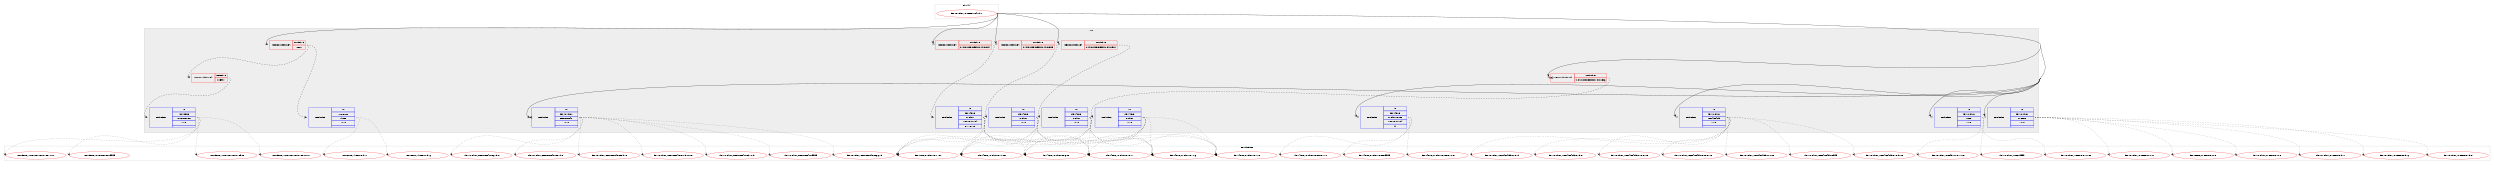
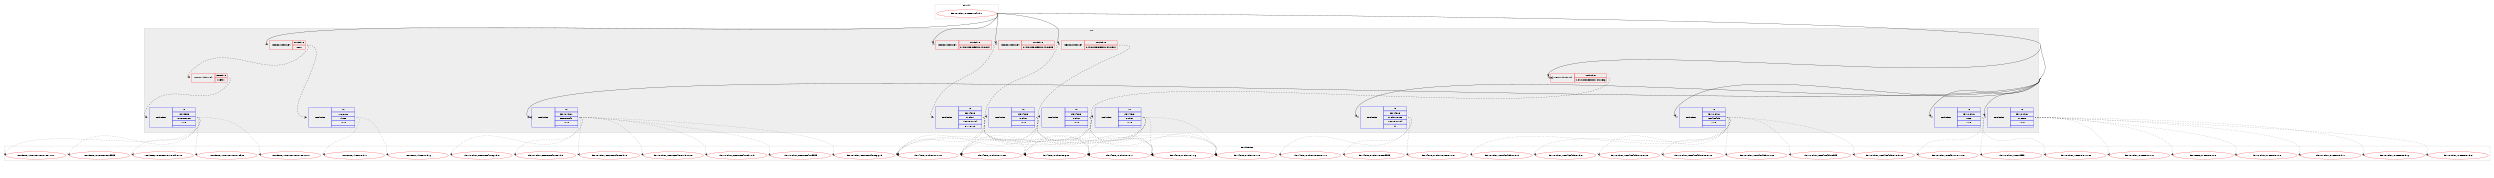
none -> (163, 155)
(928, 155) -> (928, 155)
